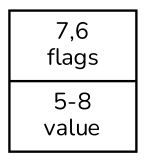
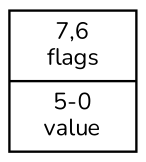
(73, 102) -> (73, 102)
